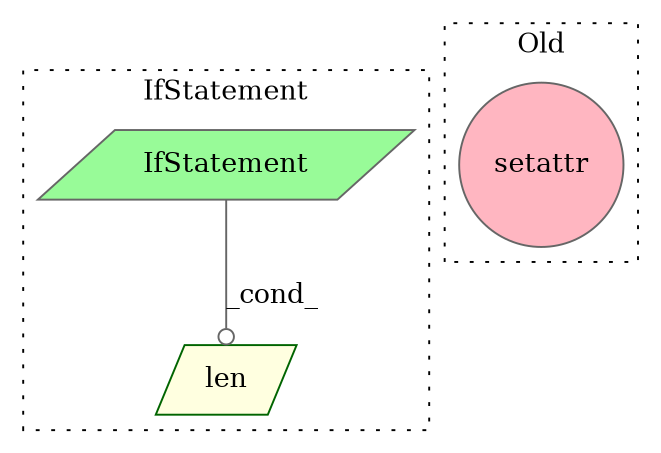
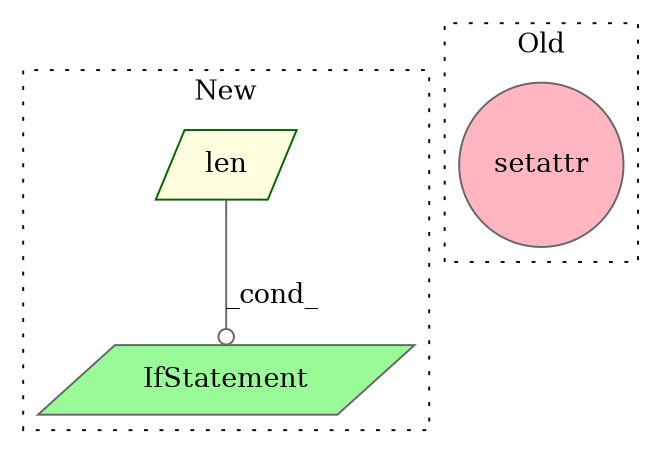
(226, 92) -> (226, 92)
(226, 264) -> (226, 264)
